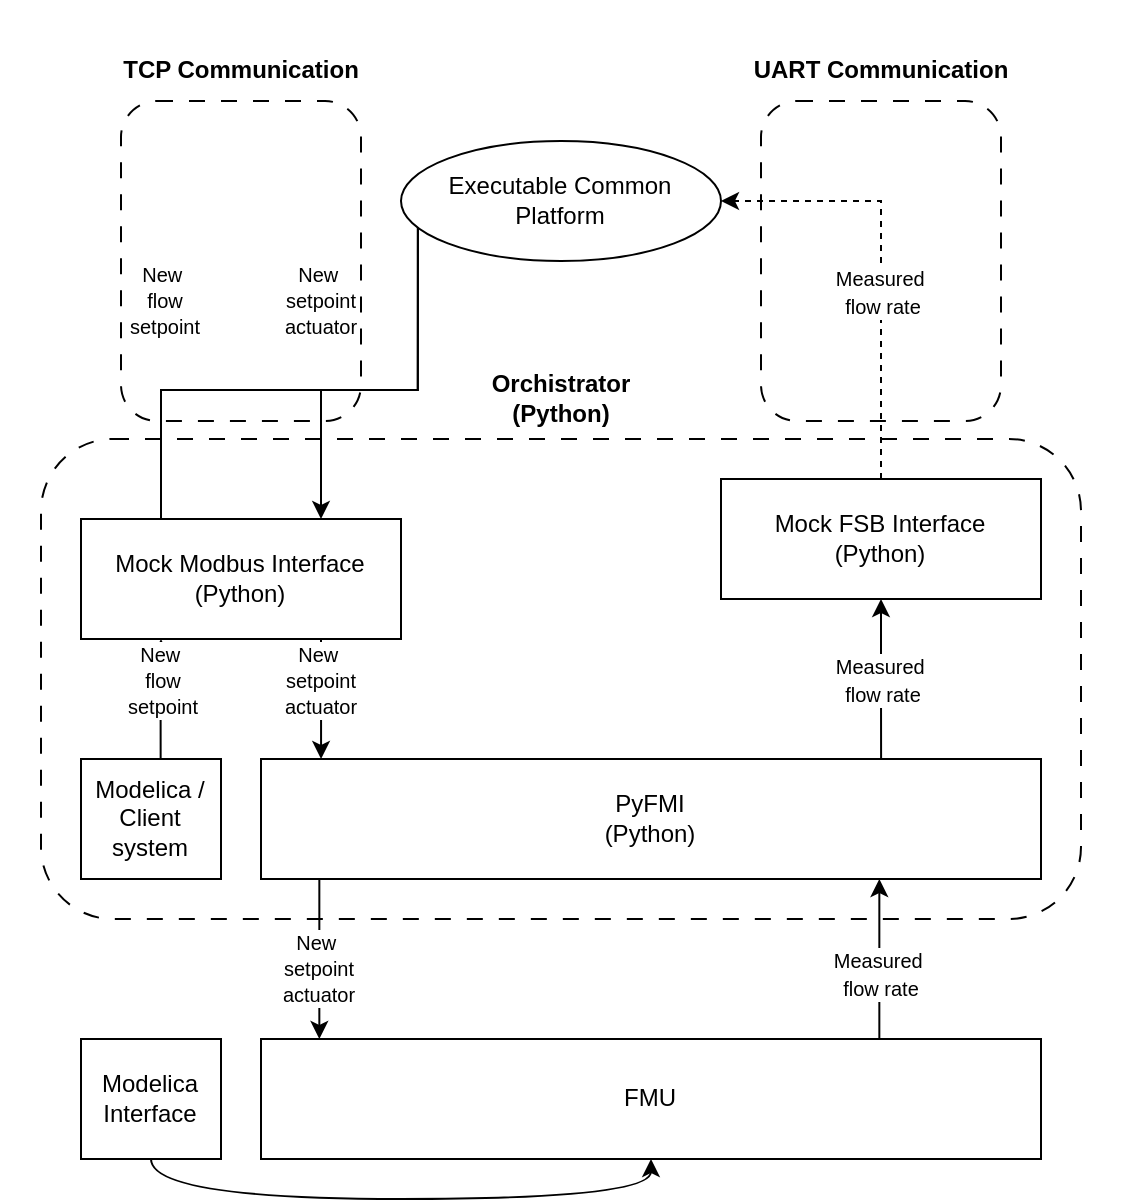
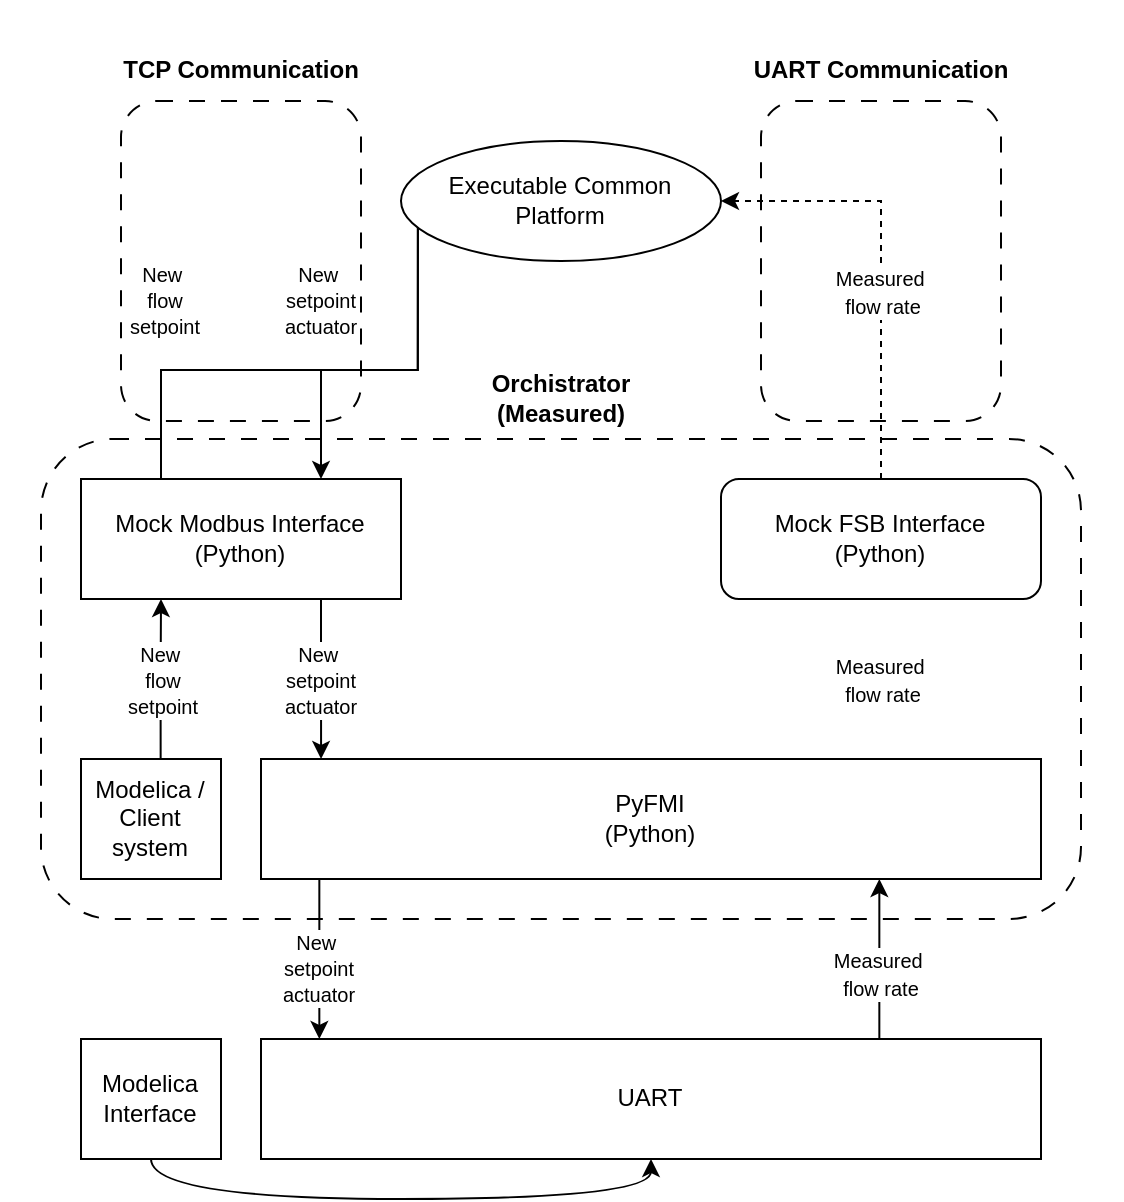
(562, 399) -> (562, 399)
(881, 539) -> (881, 539)
(241, 579) -> (241, 539)
(881, 732) -> none
(651, 1099) -> (651, 1099)
